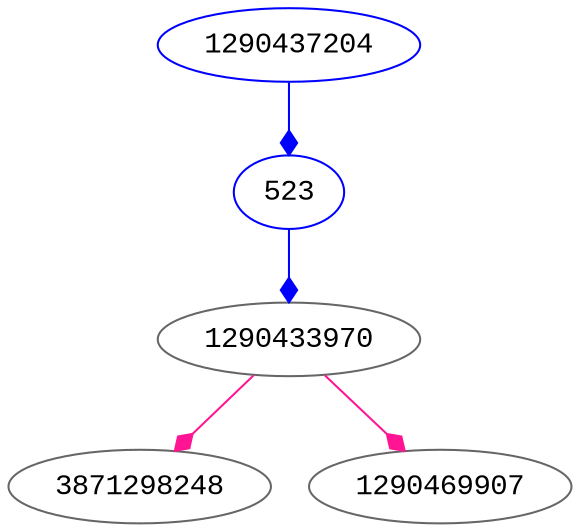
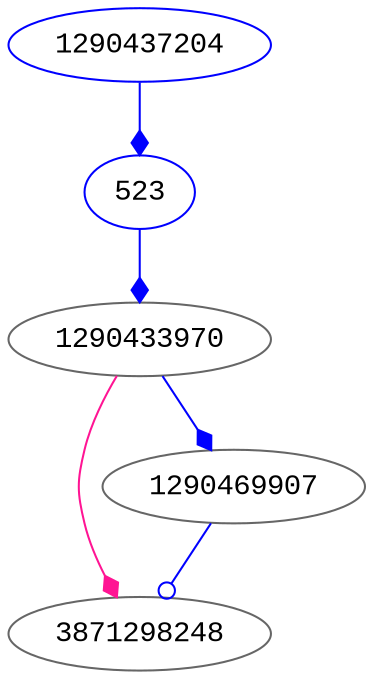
(356, 405) -> (180, 403)
none -> (191, 553)
